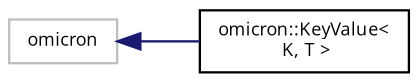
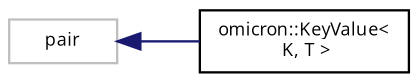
(63, 41) -> (63, 41)
